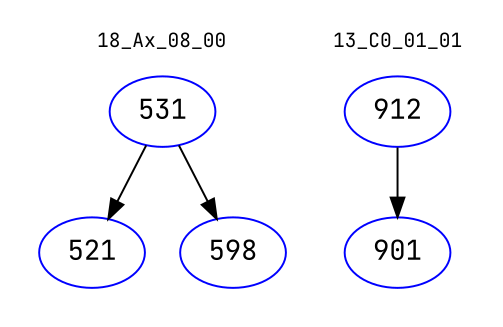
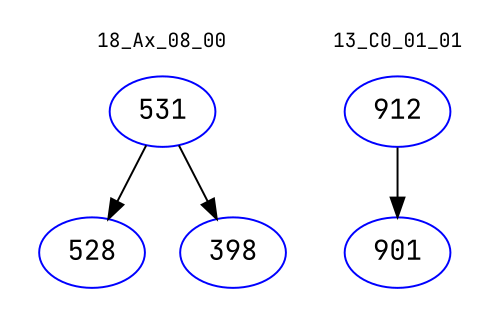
(92, 253) -> (92, 253)
(233, 253) -> (233, 253)
